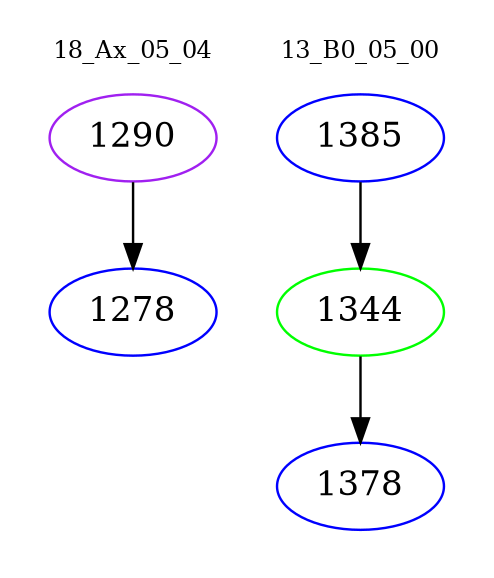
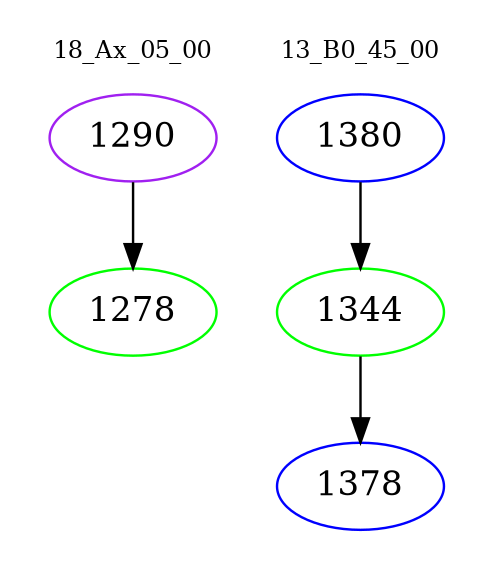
(133, 52) -> (133, 52)
(360, 52) -> (360, 52)
(360, 138) -> (360, 138)
(133, 312) -> (133, 312)
